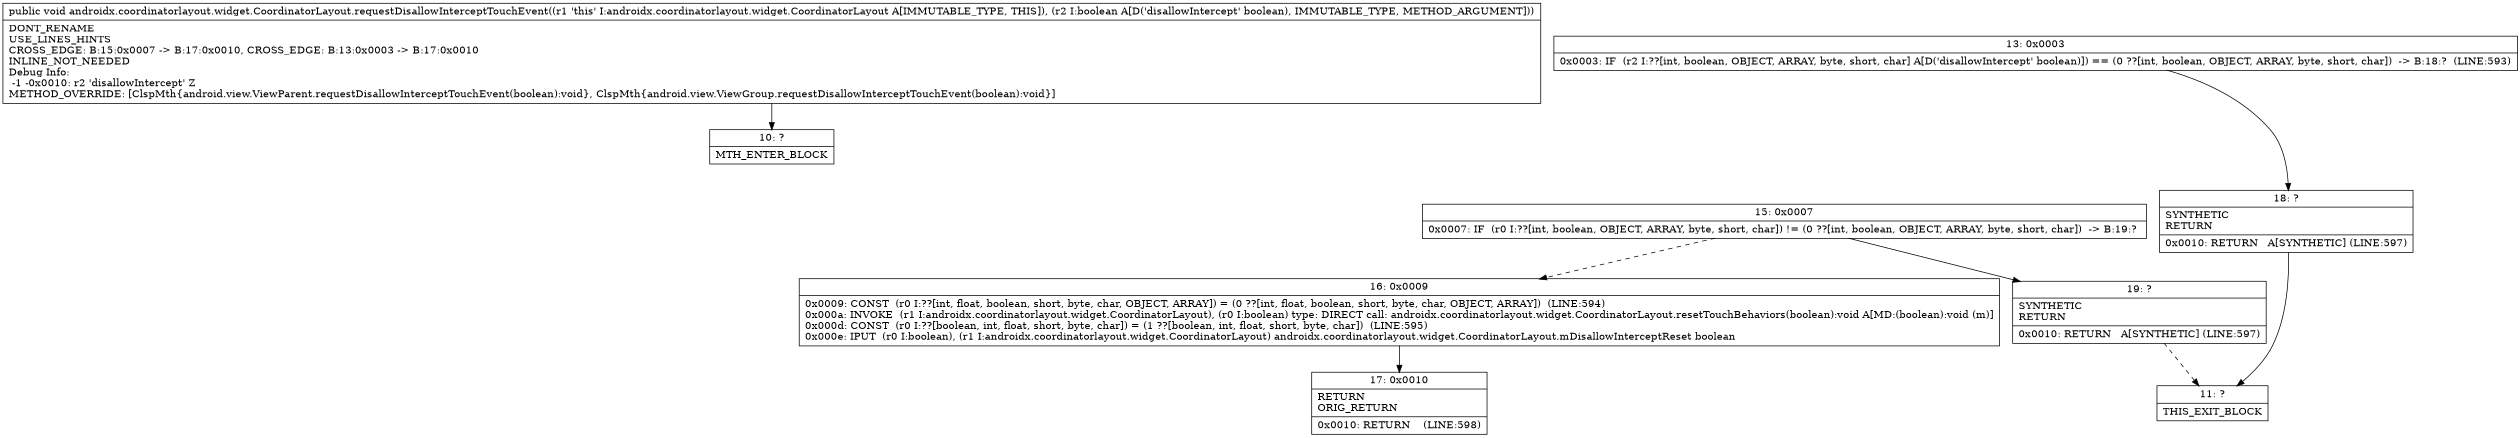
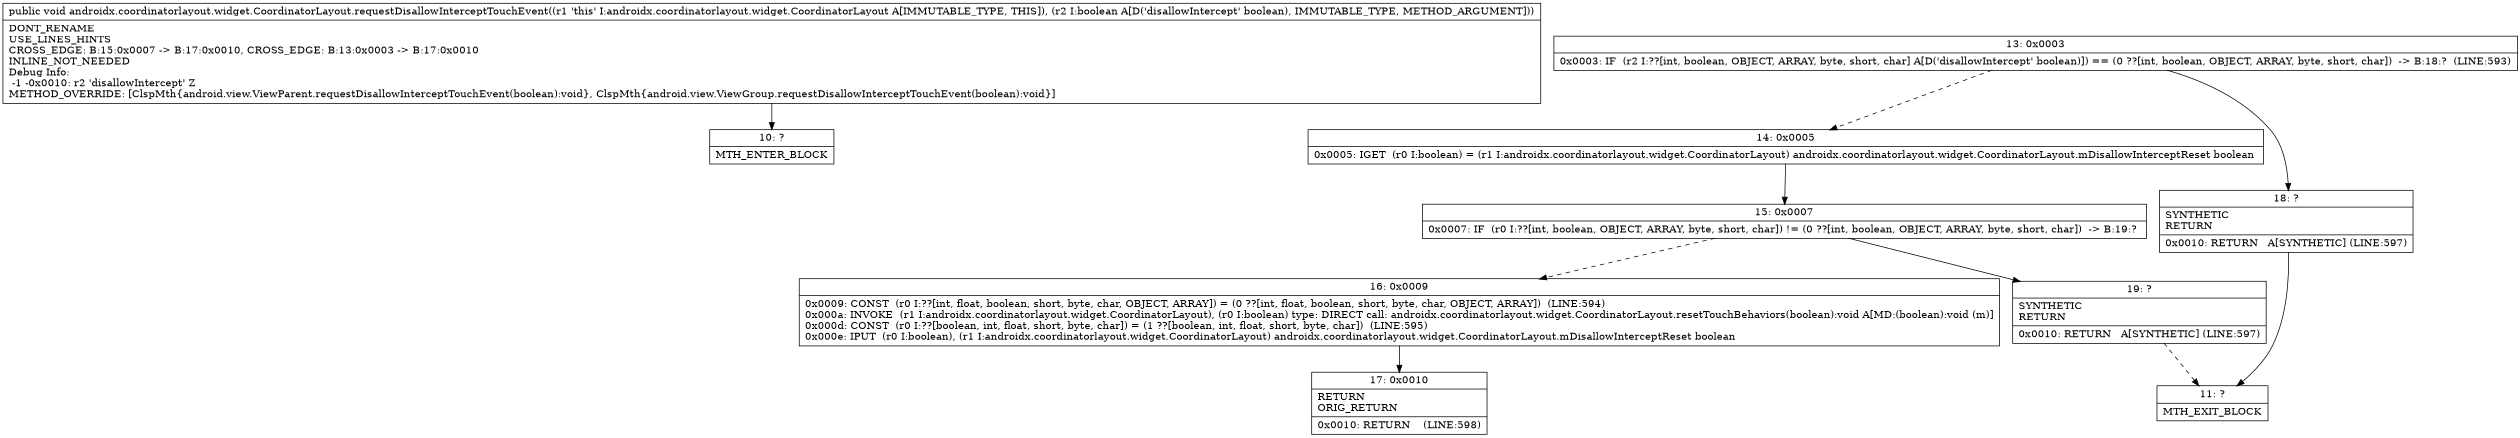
none -> (1786, 147)
(2212, 412) -> (2212, 412)
